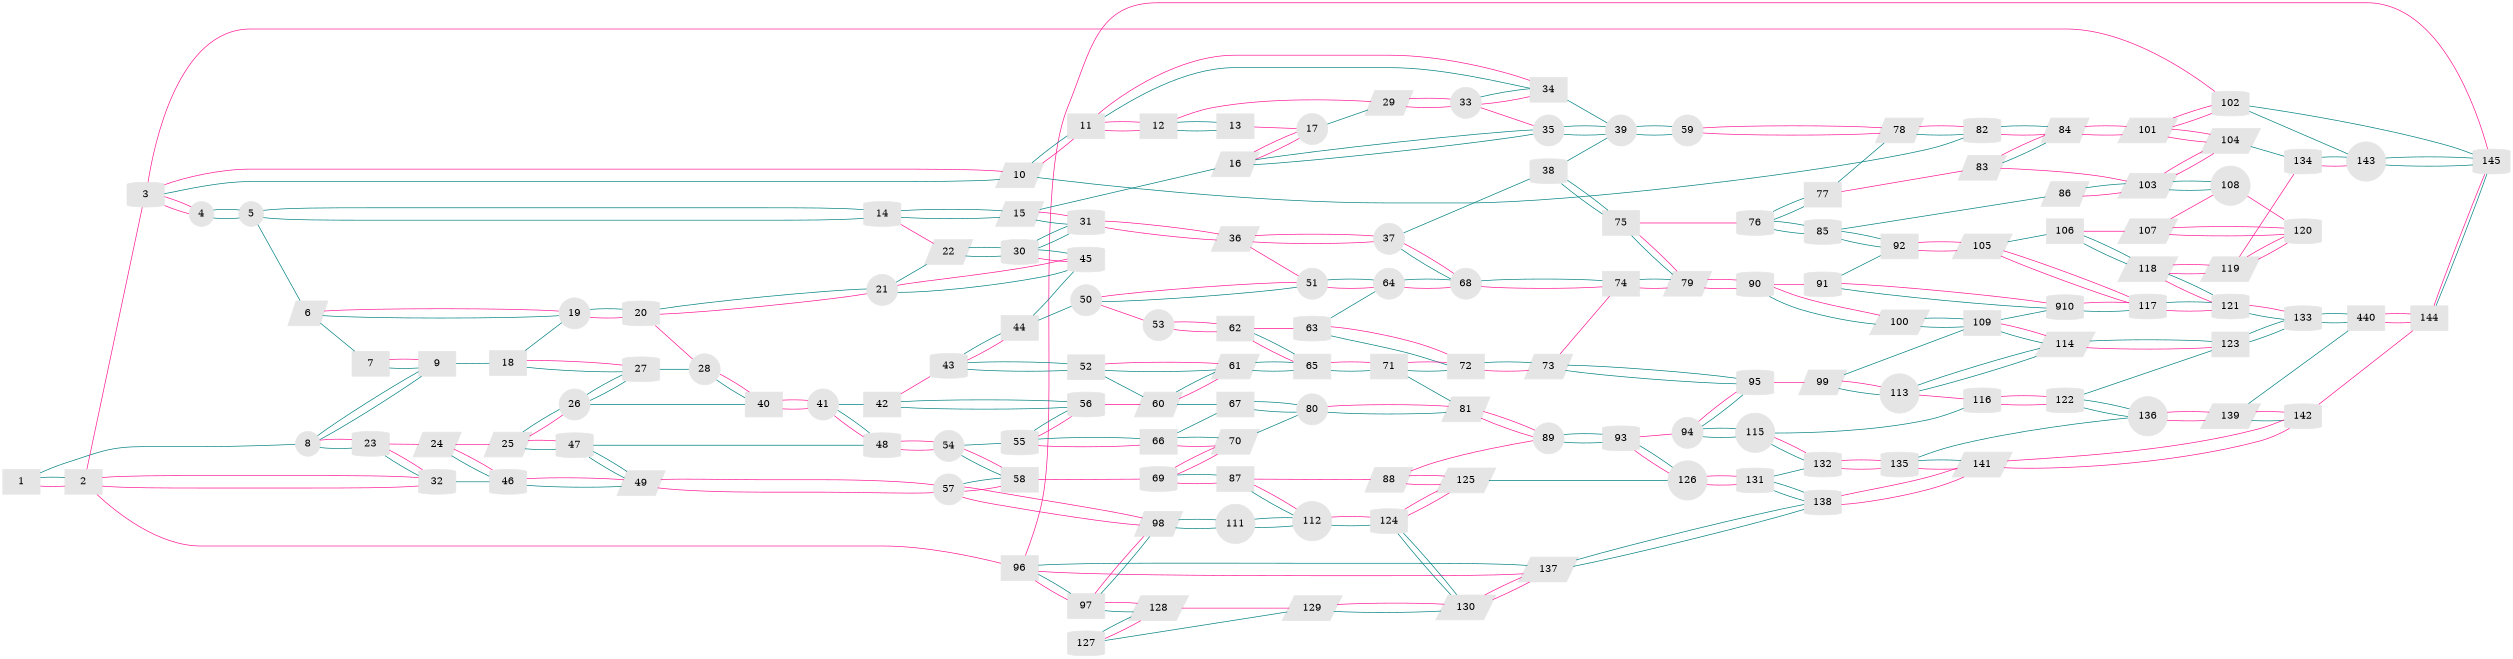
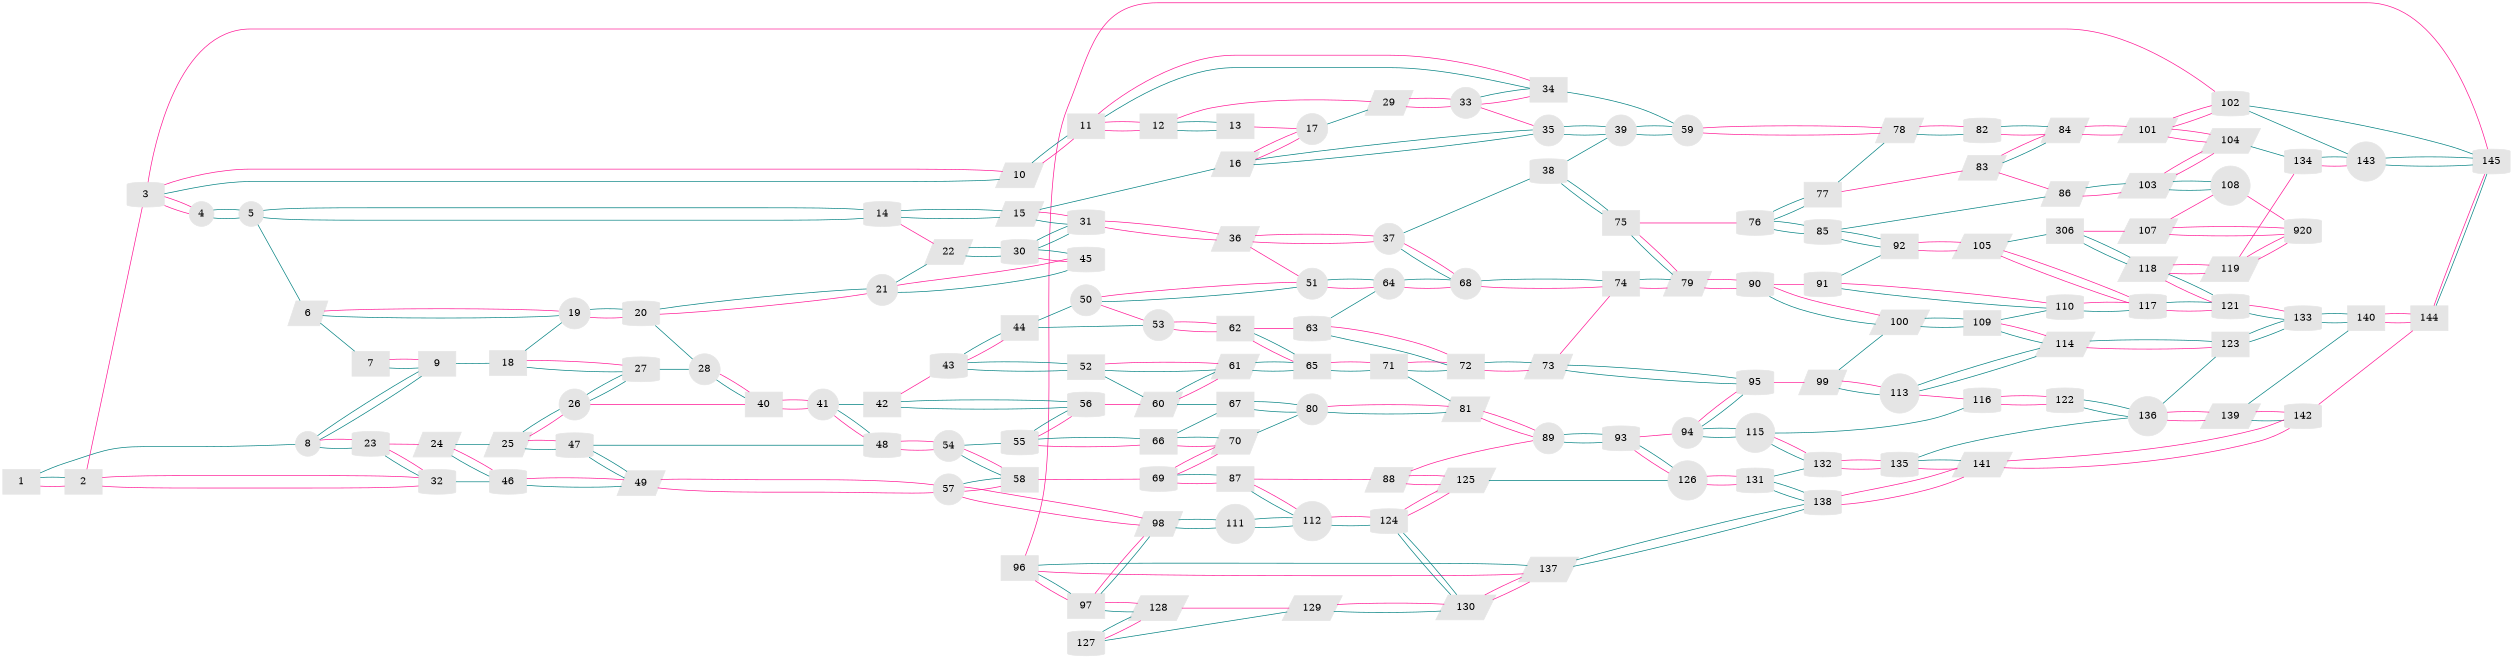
(1587, 112) -> (1622, 103)
(2064, 172) -> (2024, 181)
(1502, 202) -> none
(2065, 231) -> (2065, 231)
(2303, 231) -> (2303, 231)
(1054, 294) -> (1091, 326)
(2065, 307) -> (2065, 307)
(2366, 318) -> (2366, 318)
(674, 342) -> (674, 342)
(1904, 352) -> (1861, 352)
(2148, 372) -> (2189, 380)
(668, 405) -> (668, 405)
(473, 445) -> (473, 445)
(542, 546) -> none
